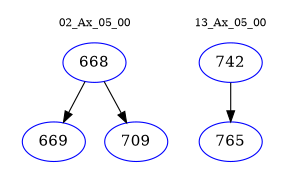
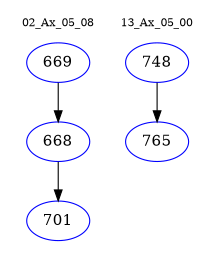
(95, 24) -> (58, 24)
(231, 63) -> (157, 63)
(77, 97) -> (58, 97)
(136, 142) -> (58, 221)
